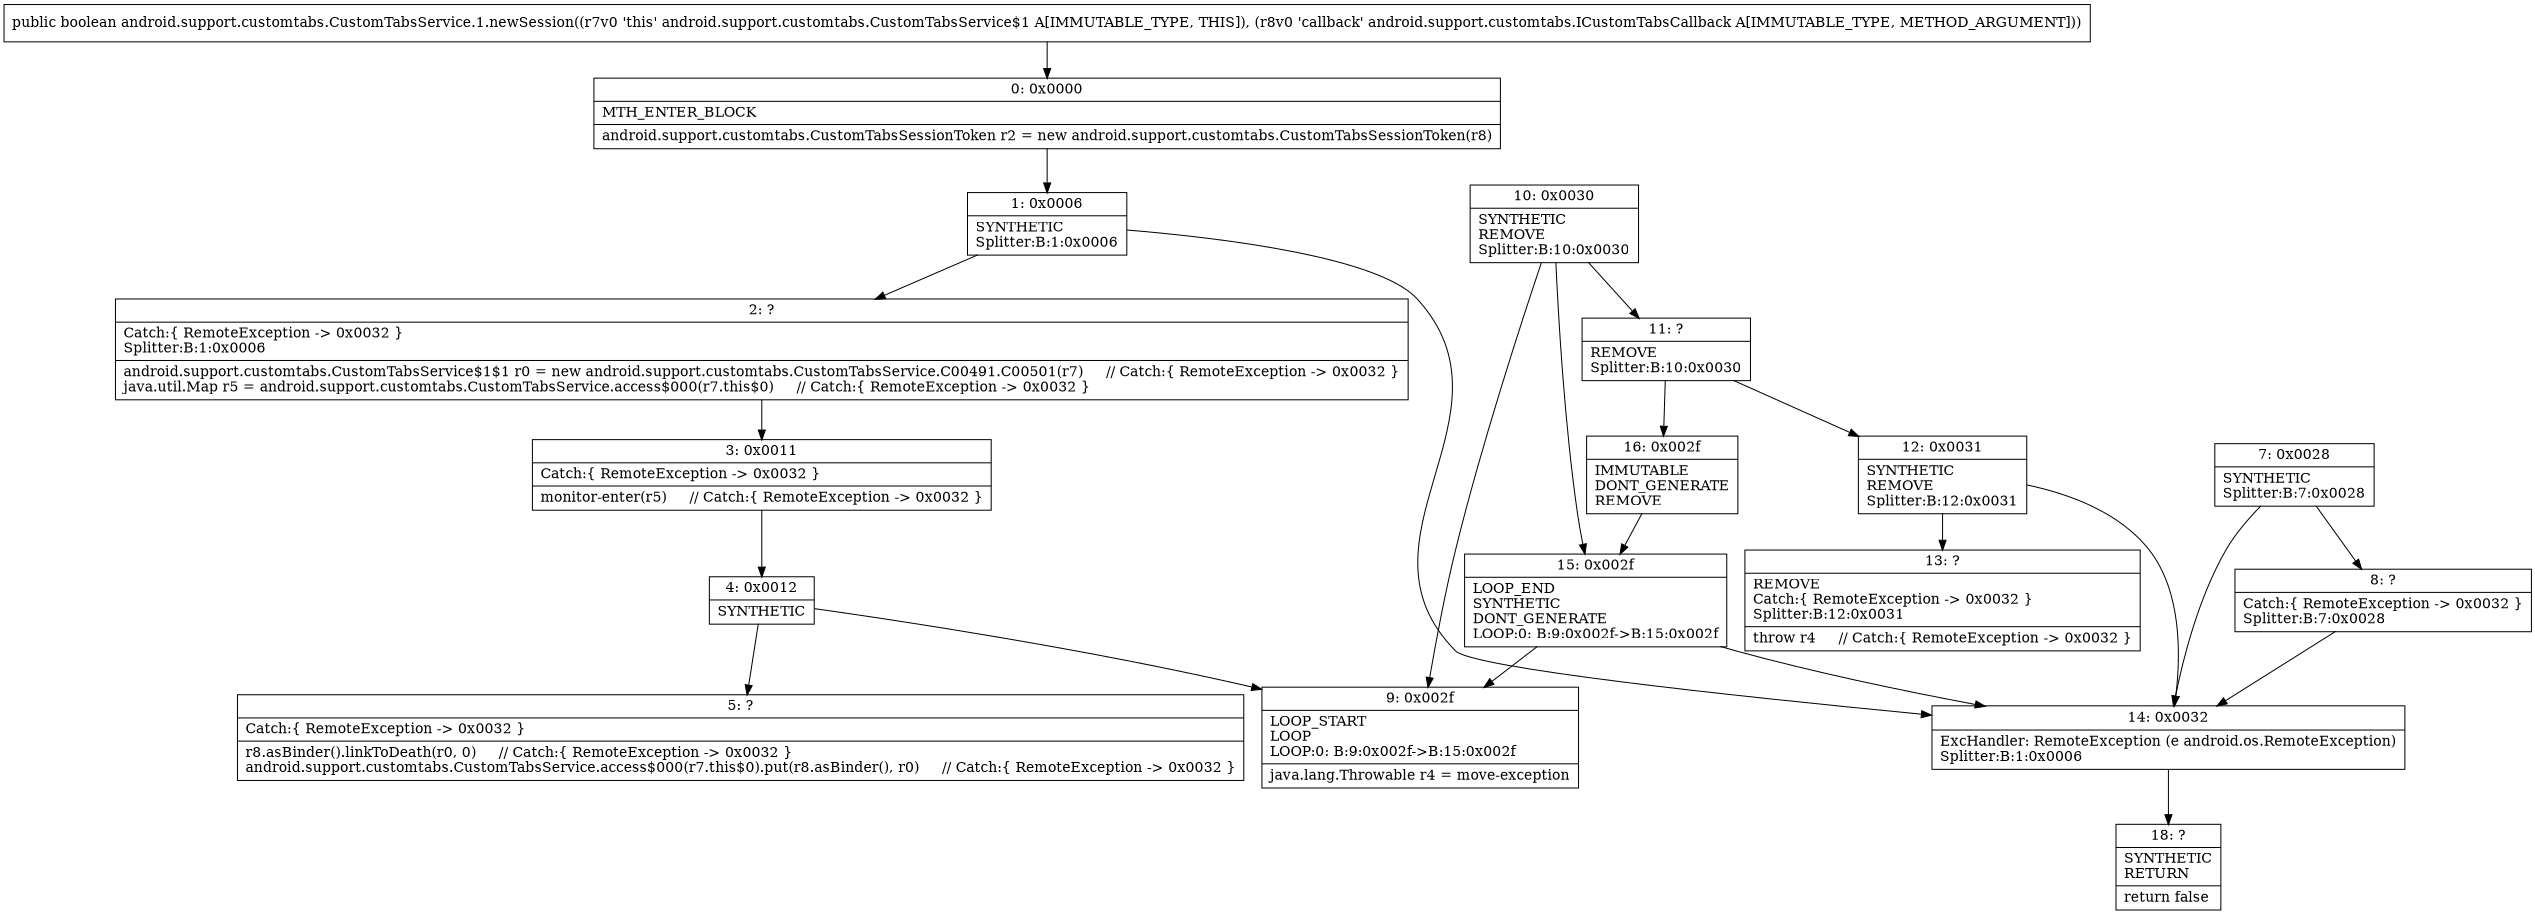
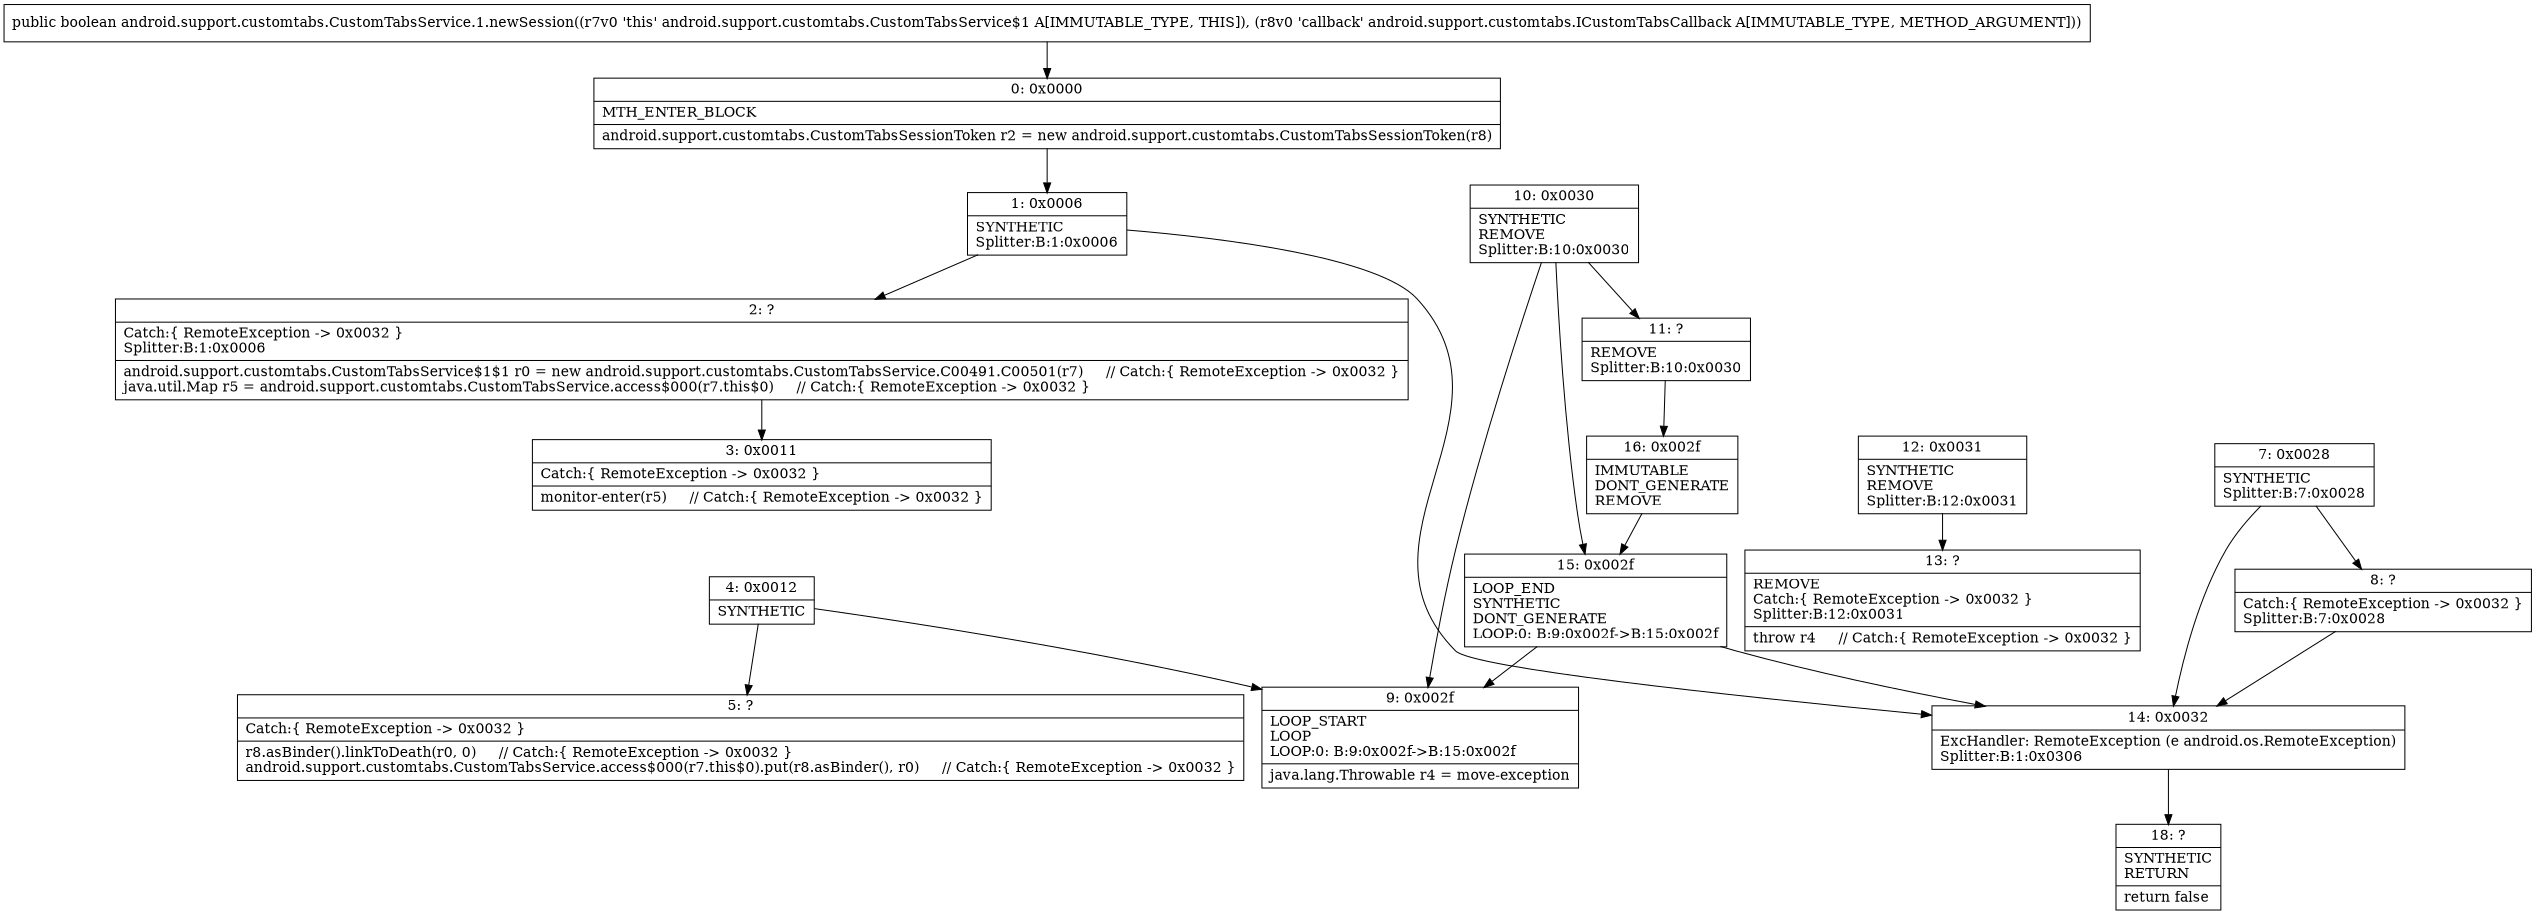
(1791, 406) -> none
(762, 538) -> none
(2152, 555) -> none
(2012, 757) -> (2012, 757)
